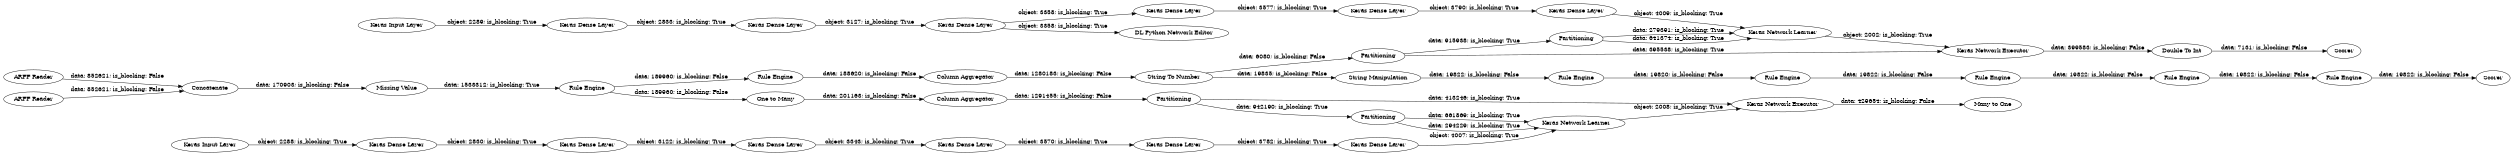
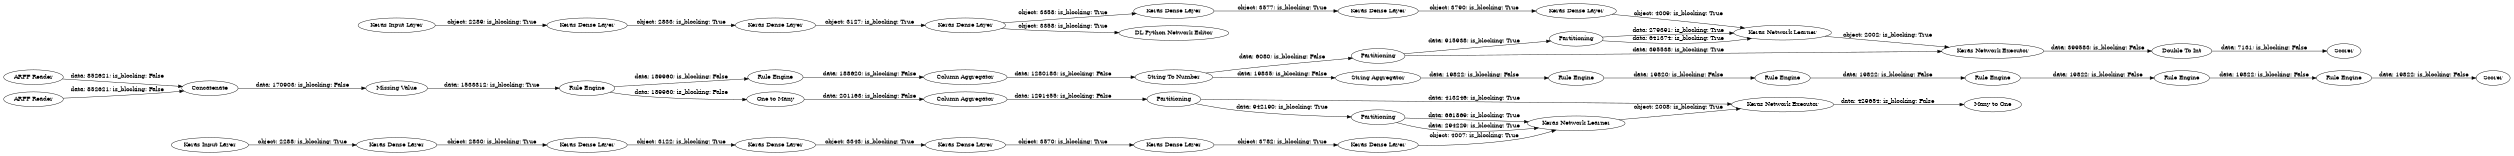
(1378, 78) -> (1378, 78)
